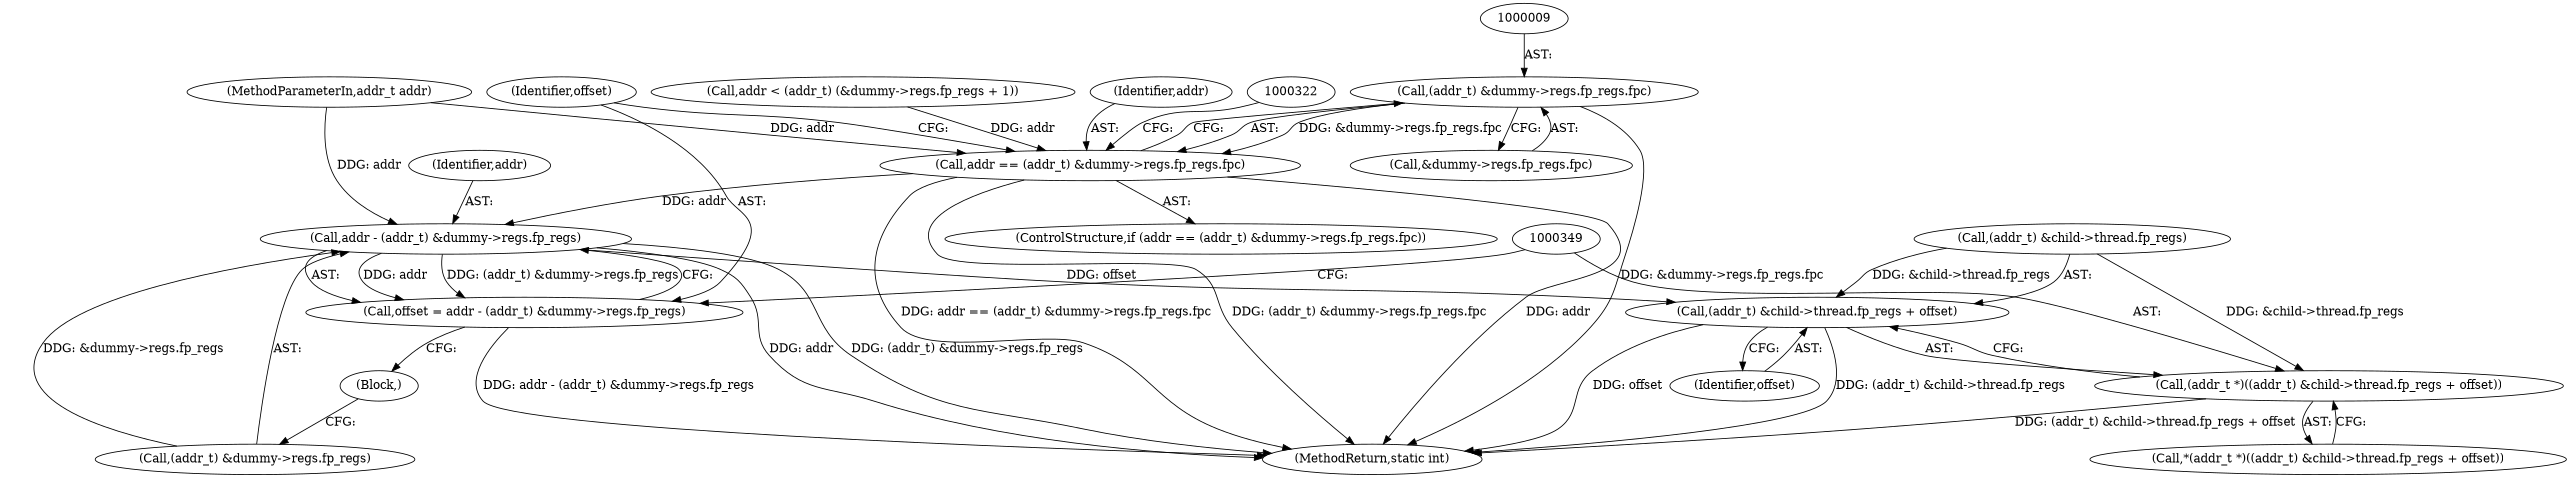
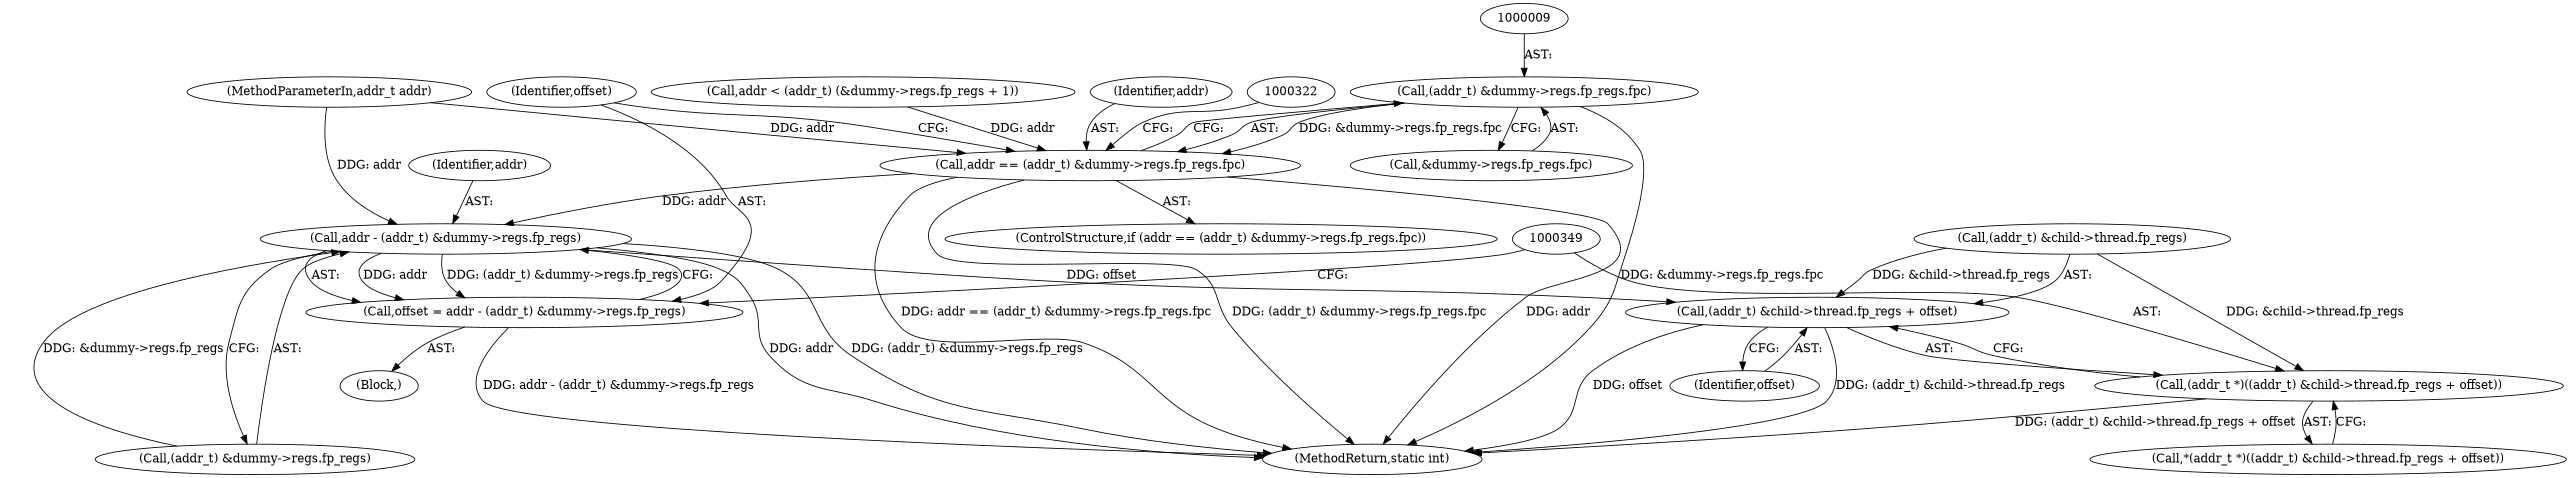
(443, 349) -> (443, 349)
(323, 419) -> (236, 315)
